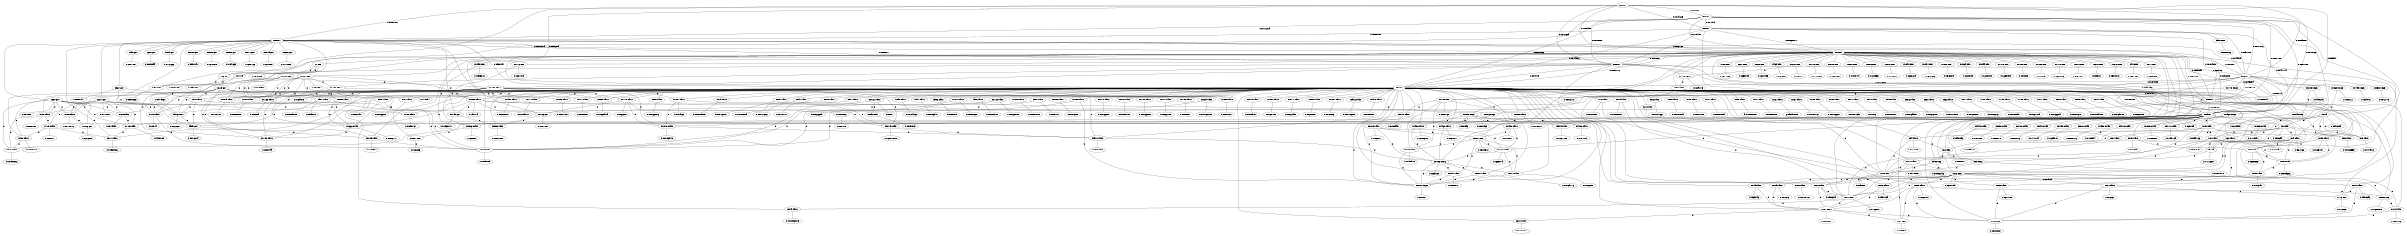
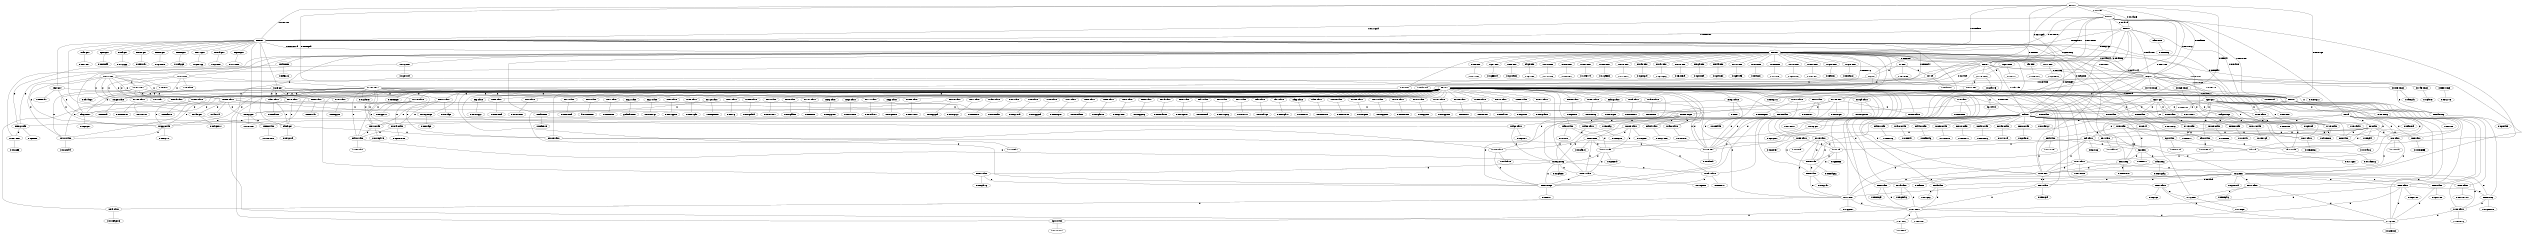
none -> (1105, 55)
(2195, 138) -> none
